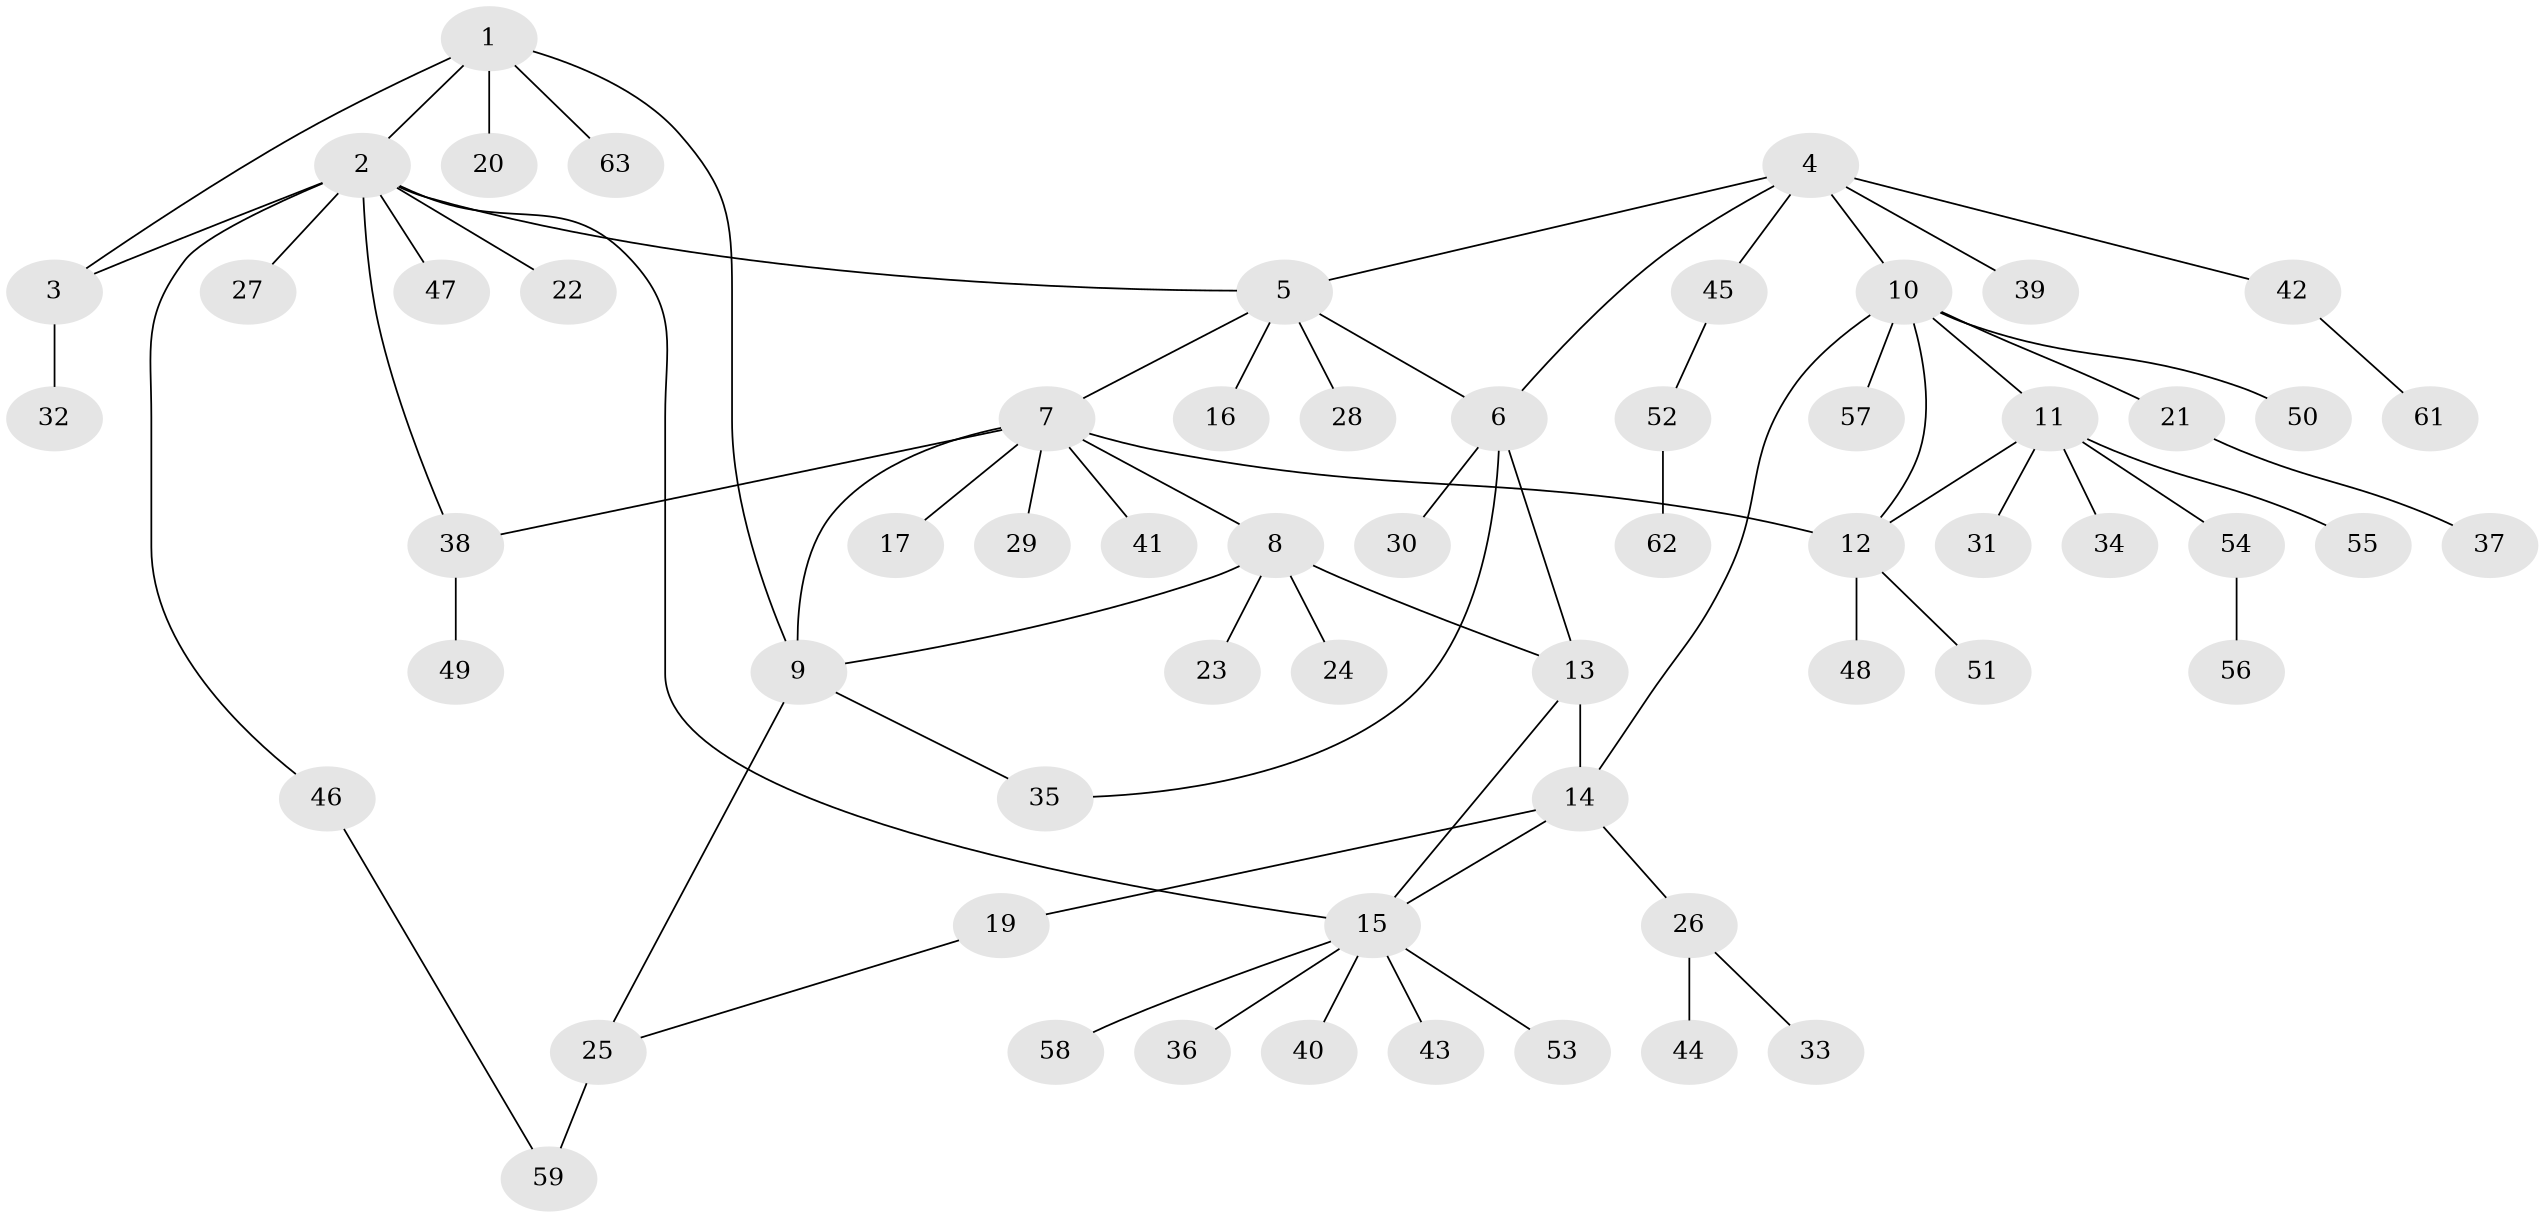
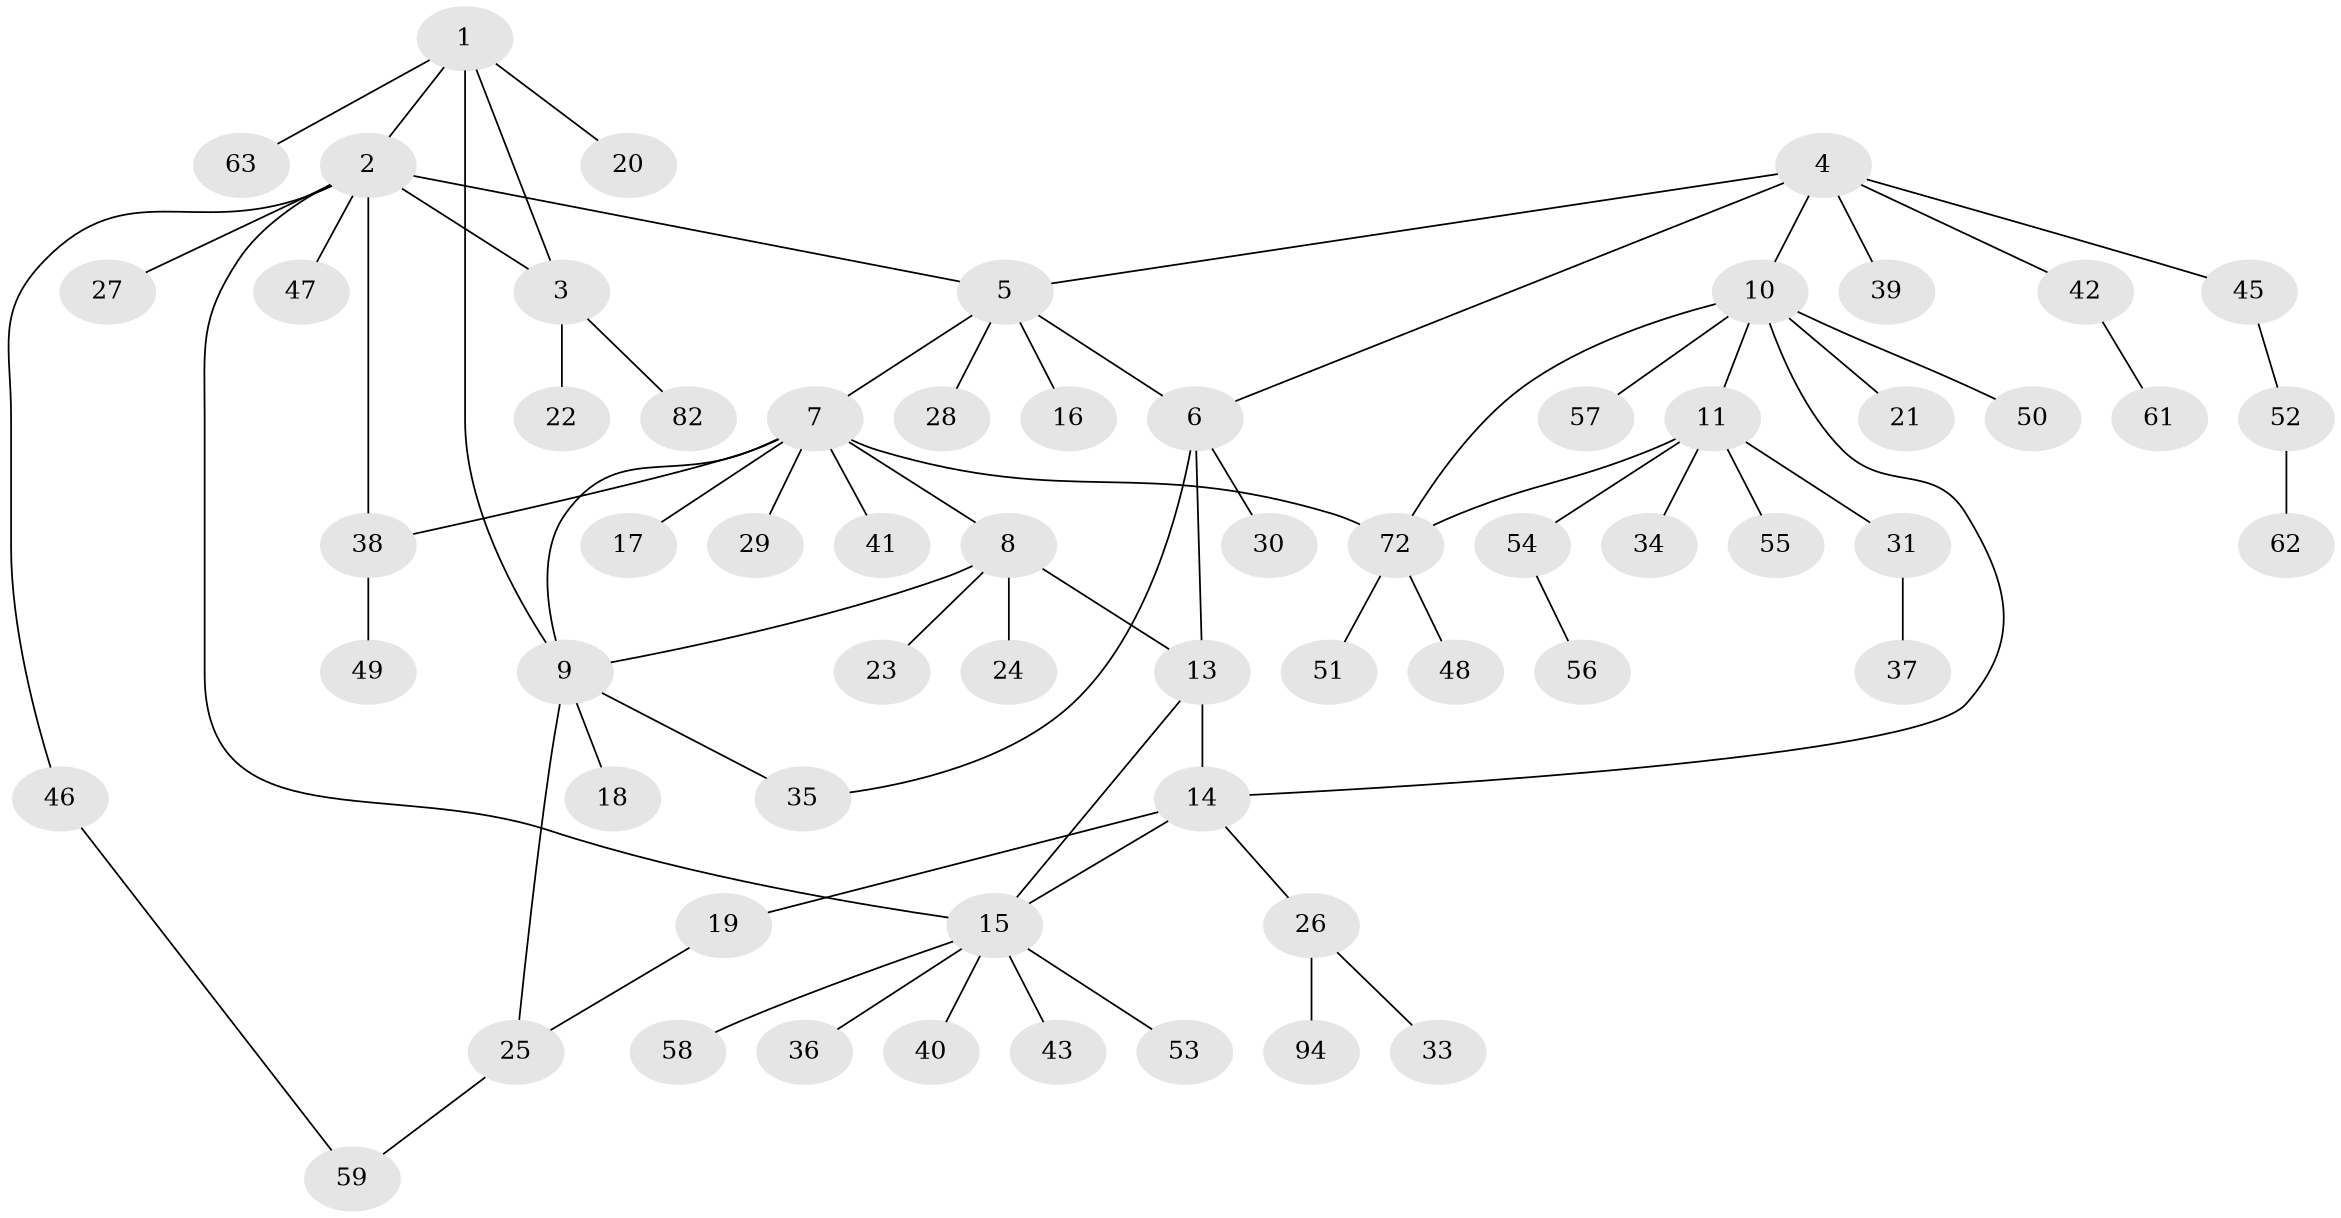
(465, 229) -> (562, 356)
(55, 419) -> (689, 419)
(2333, 482) -> (1903, 609)
(1857, 546) -> (1396, 546)
none -> (613, 799)
(1689, 1052) -> (1312, 1052)
